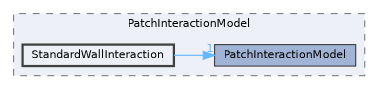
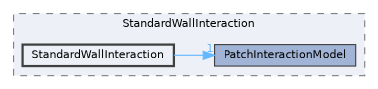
(189, 24) -> (189, 24)
